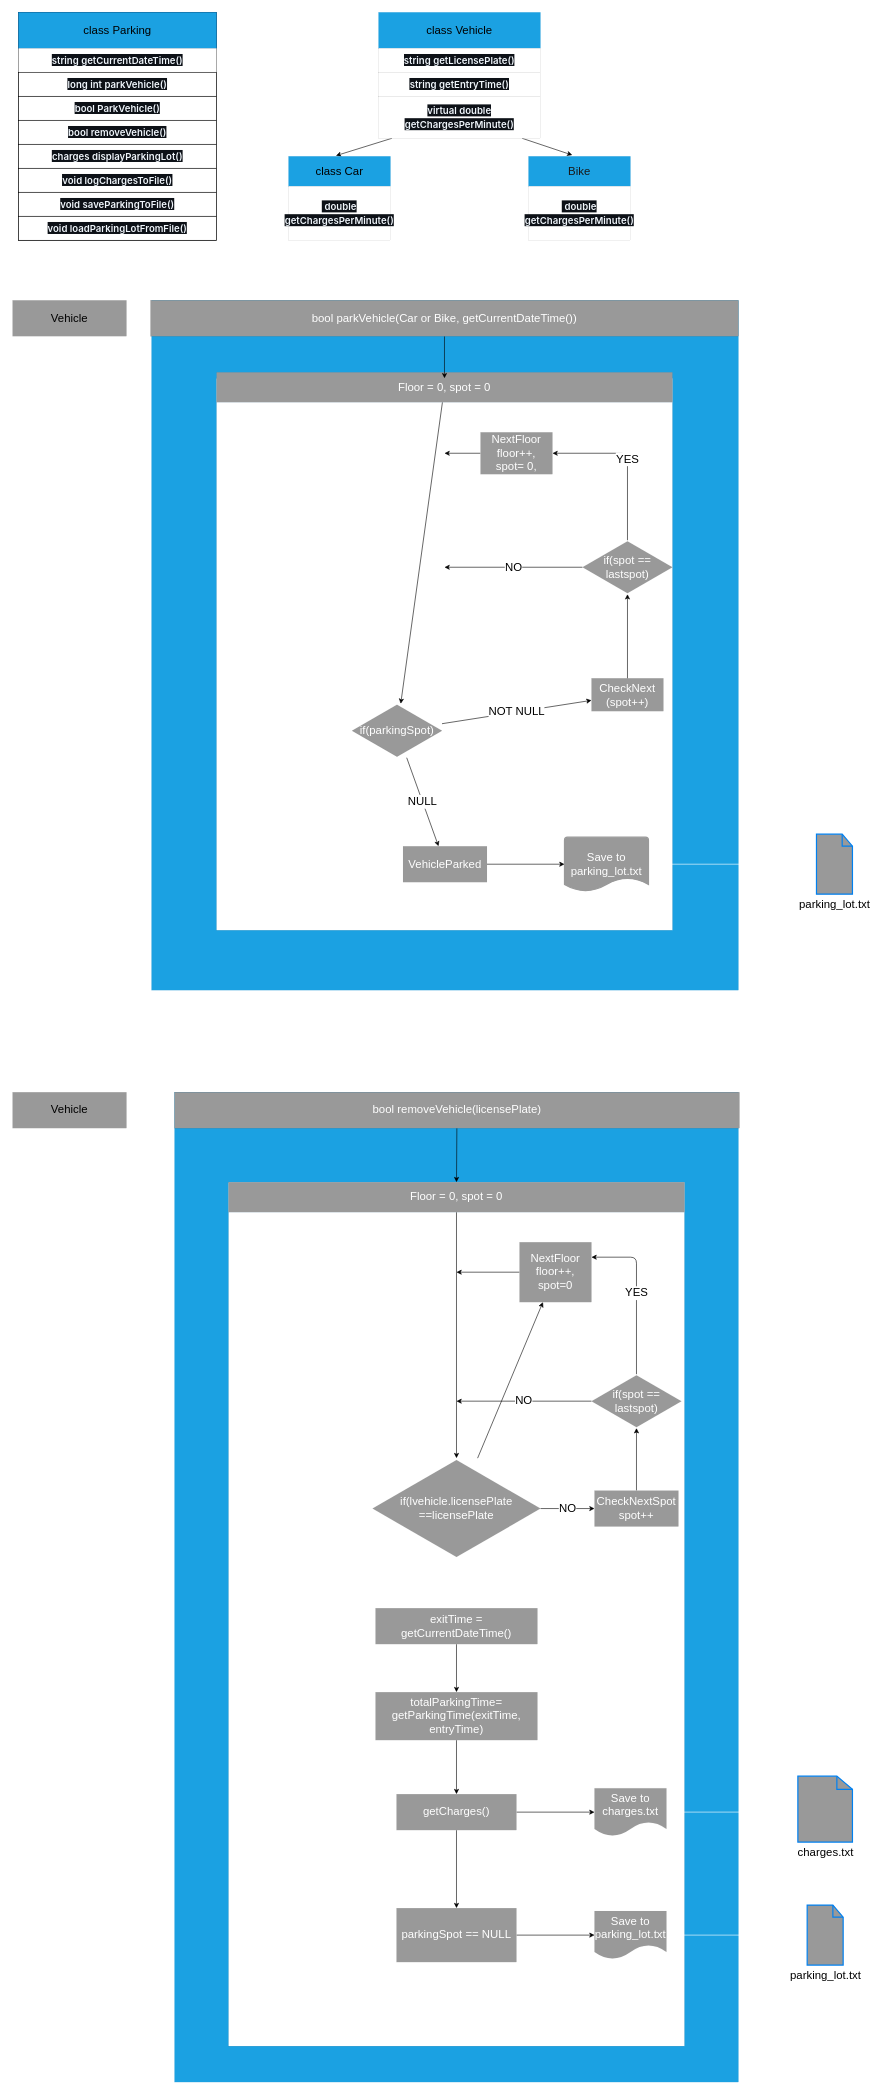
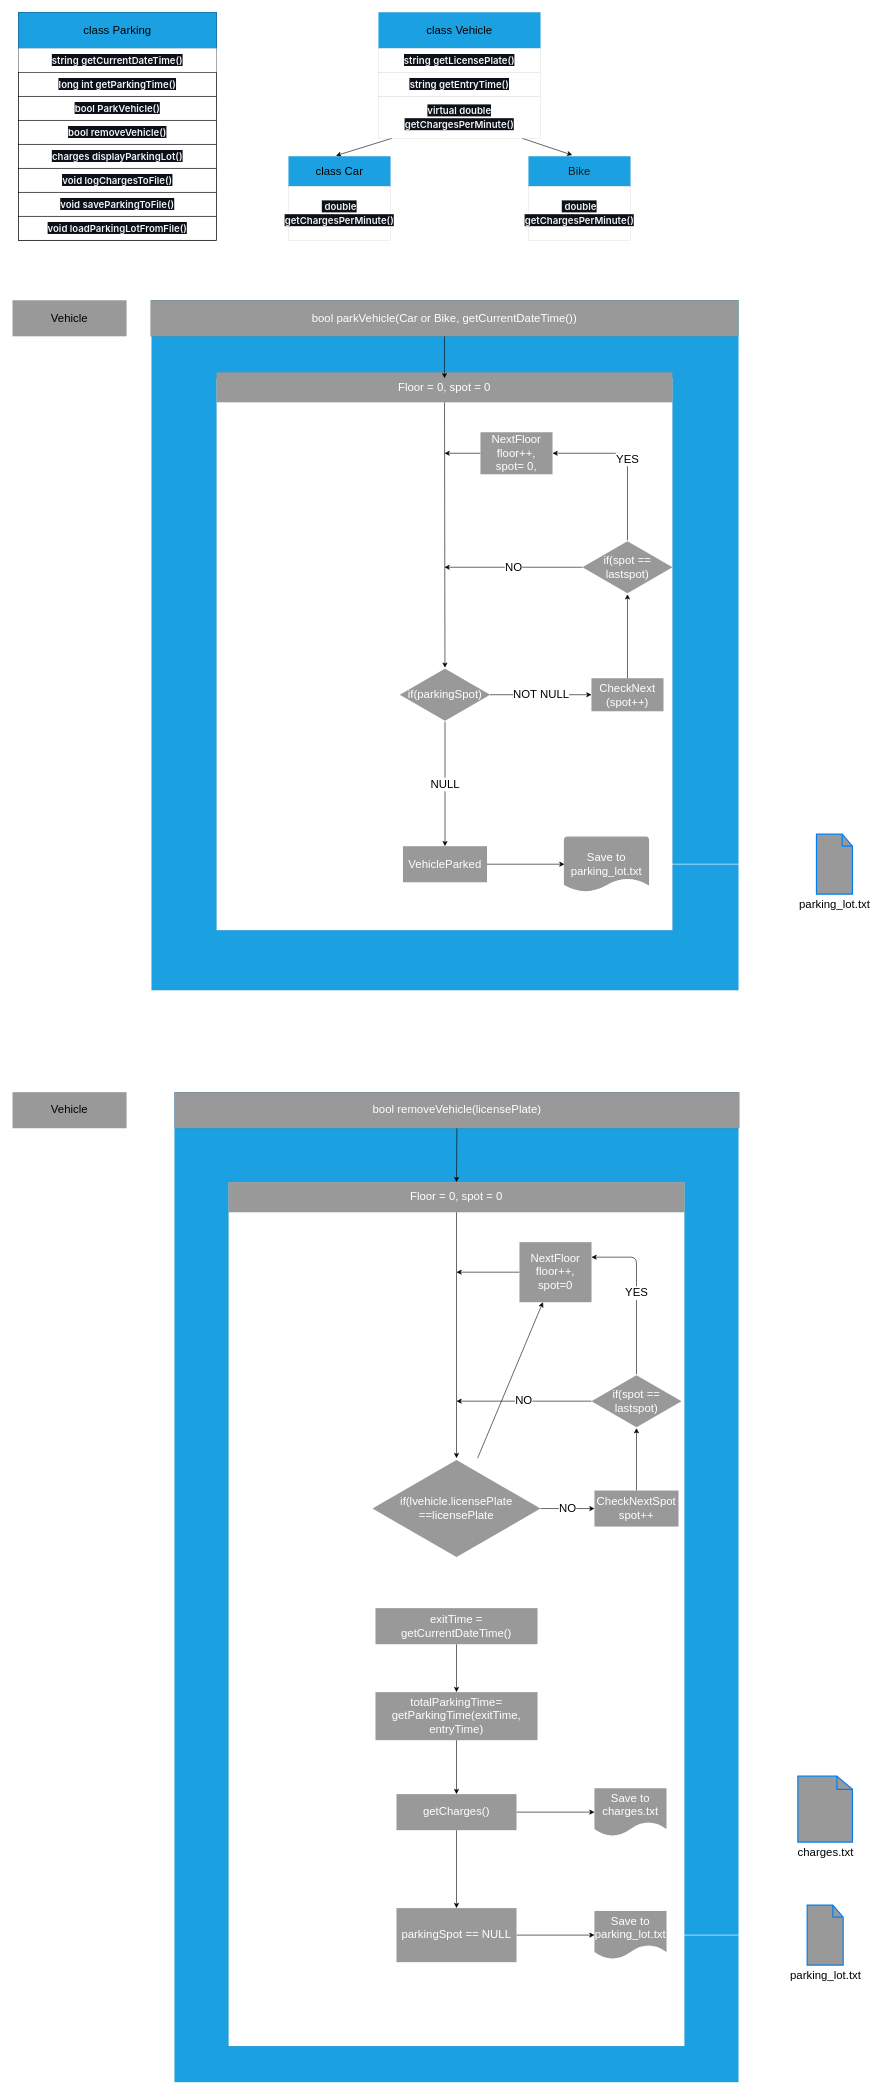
(117, 84) -> (117, 84)
(397, 731) -> (445, 695)
(711, 1812) -> none
